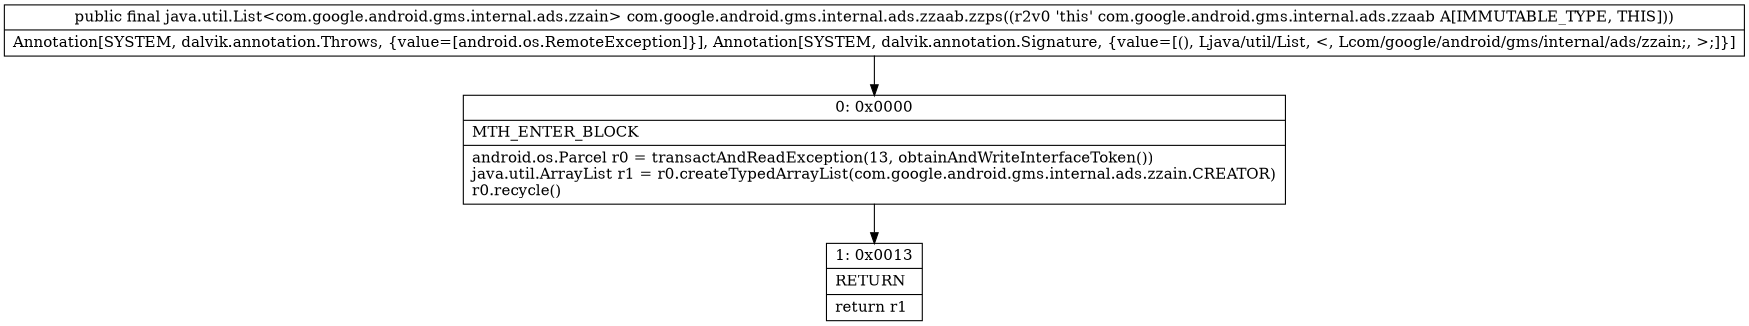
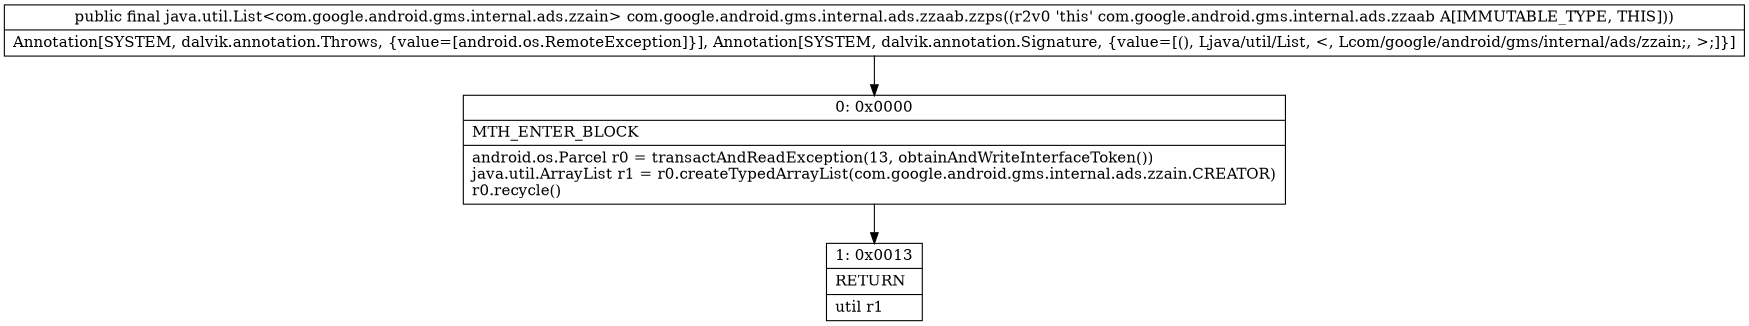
(872, 307) -> (860, 307)
